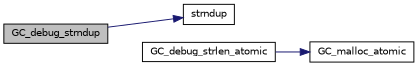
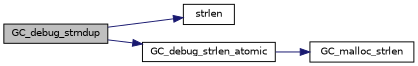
(209, 14) -> (209, 14)
none -> (120, 41)
(362, 52) -> (362, 52)
